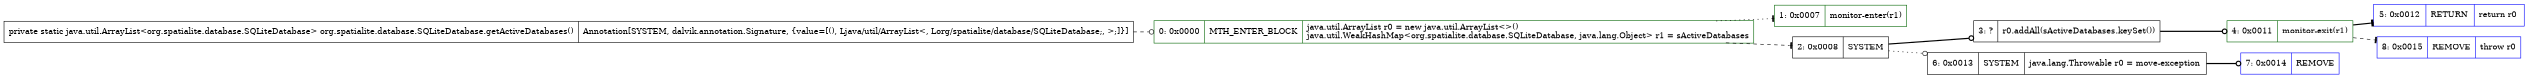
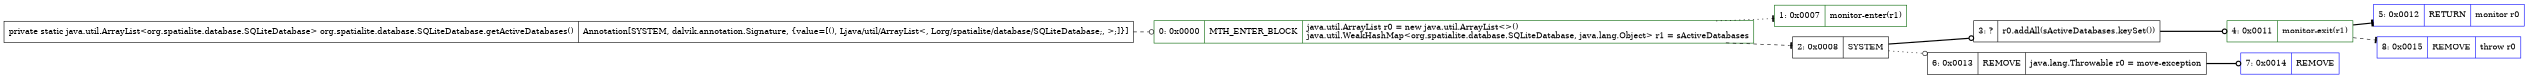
(2498, 15) -> (2498, 15)
(2001, 63) -> (2002, 63)
